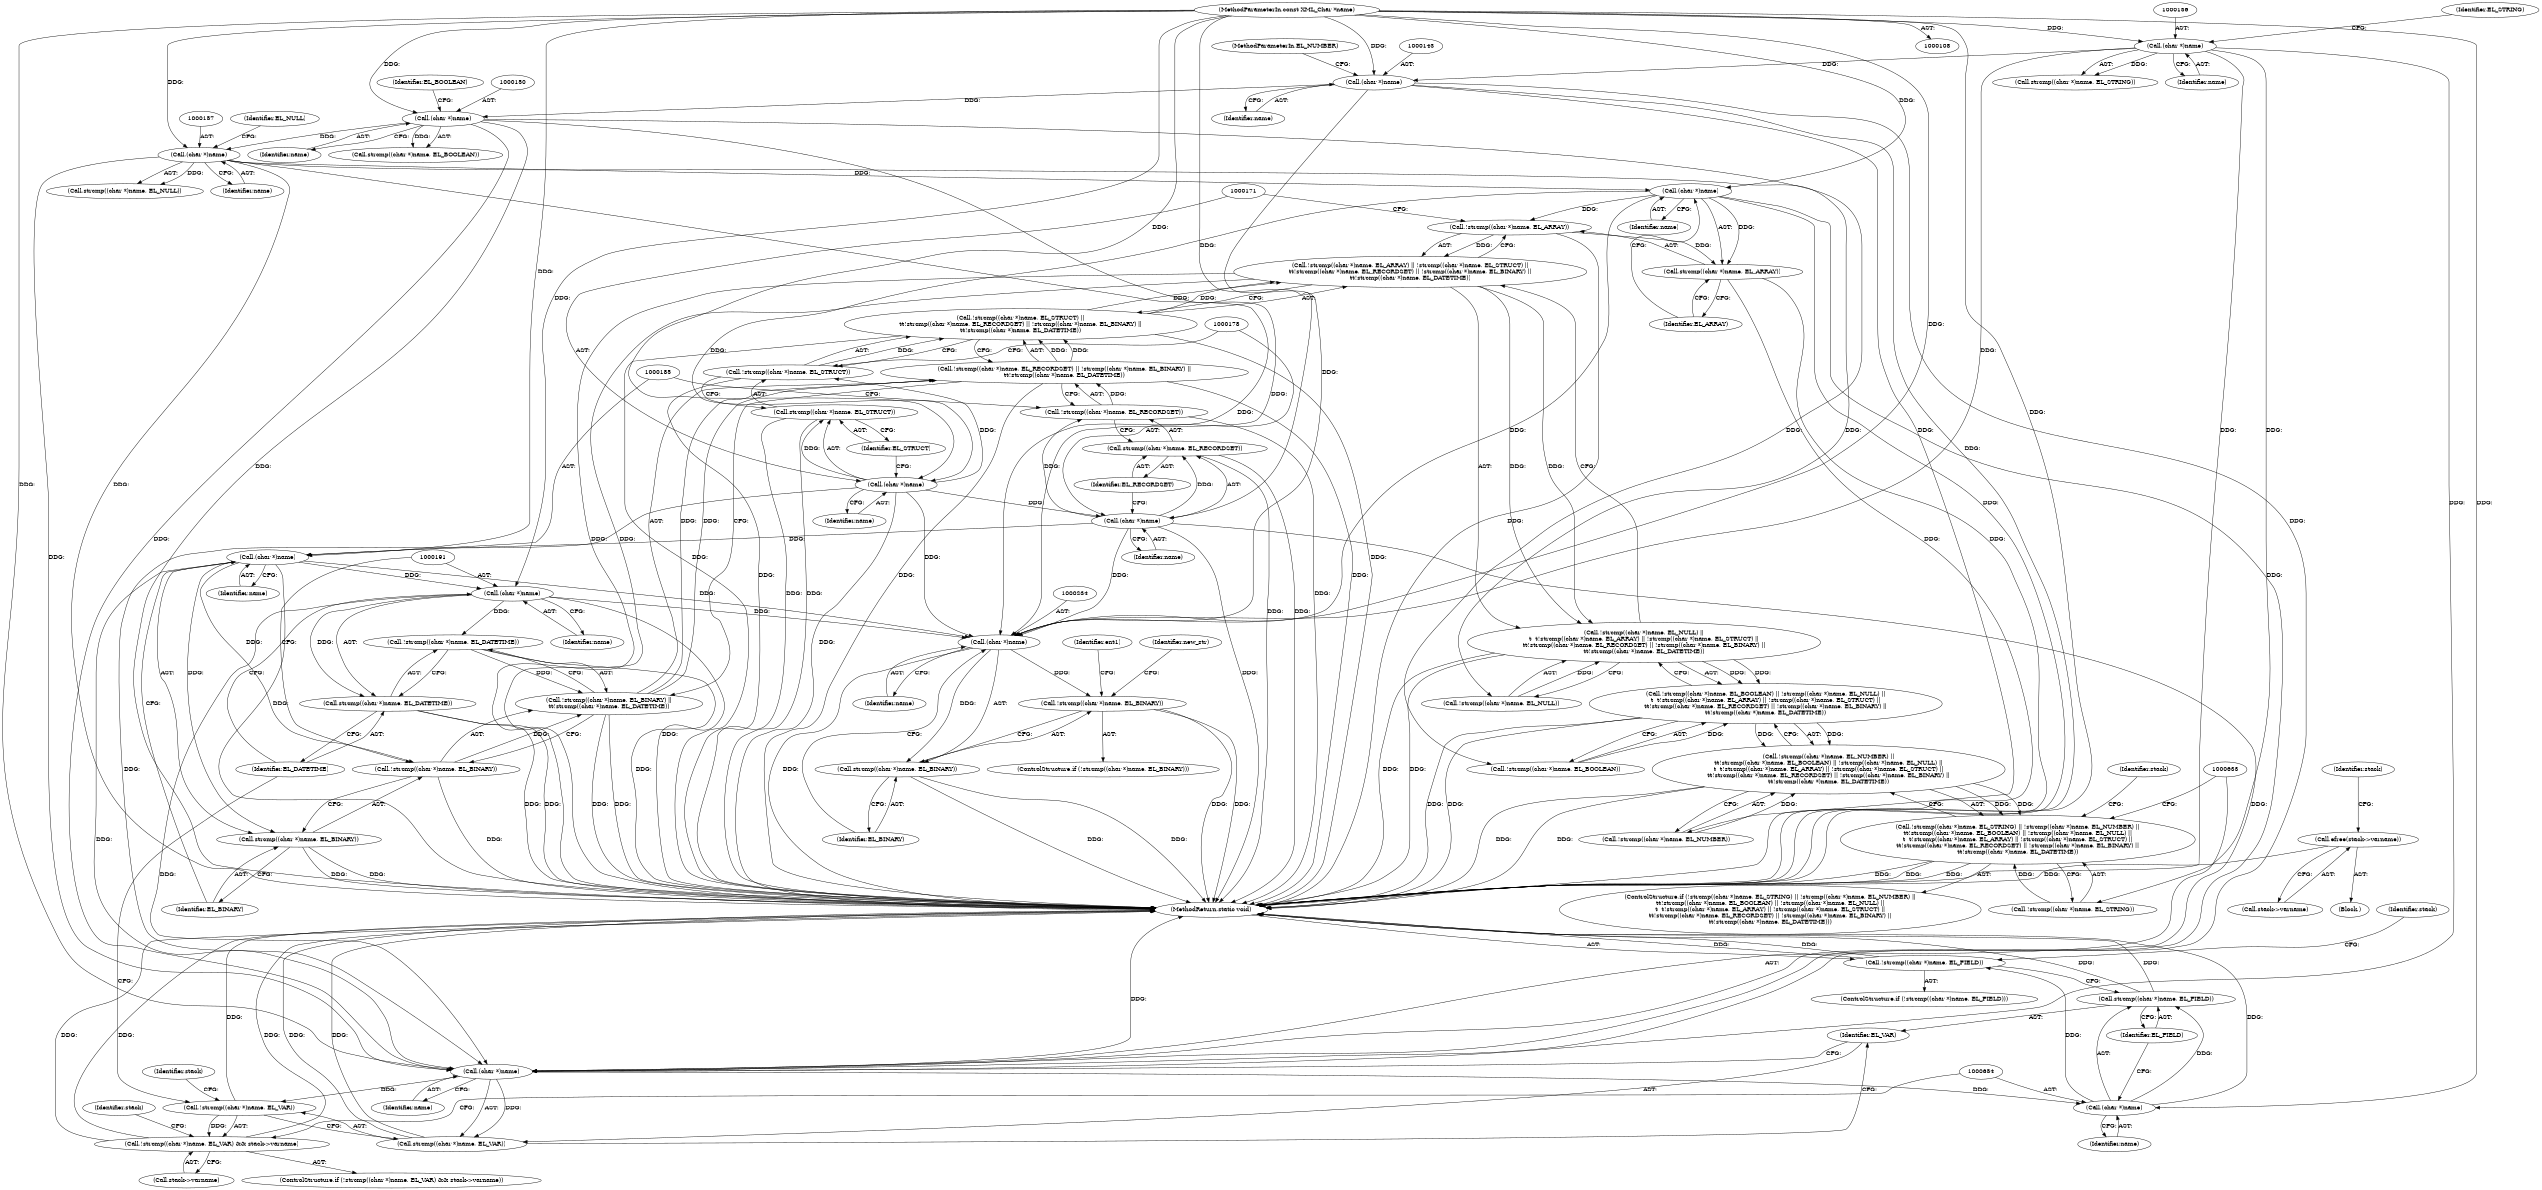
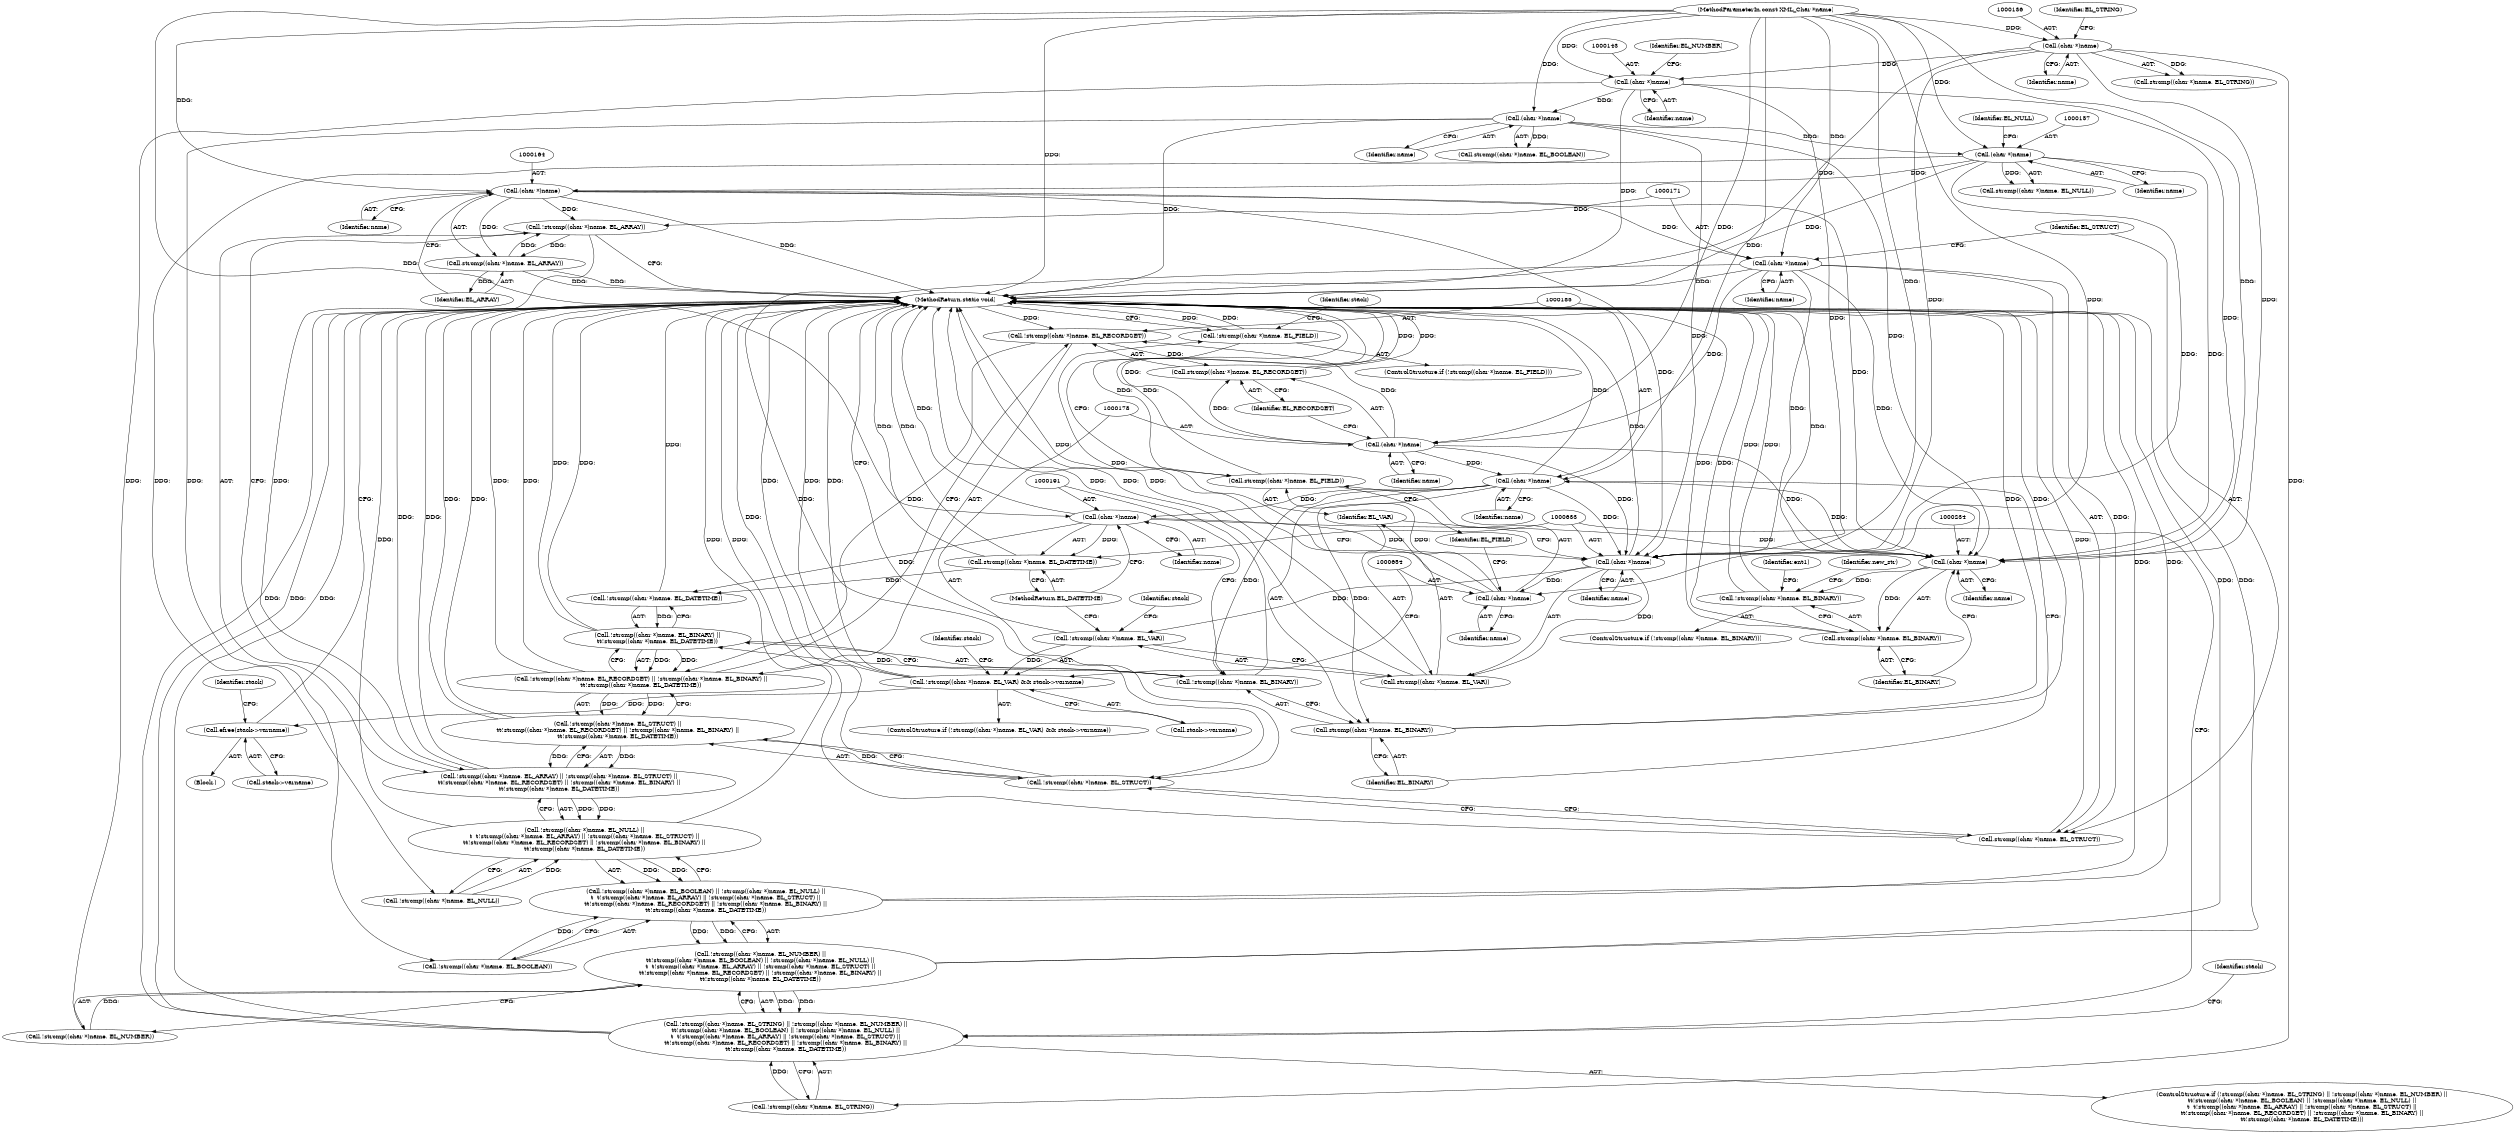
(1285, 46) -> (1686, 46)
(1937, 46) -> none
(430, 82) -> none
(513, 82) -> none
none -> (532, 155)
(1401, 209) -> (1583, 209)
(1673, 246) -> (530, 246)
(1703, 298) -> (508, 282)
(1724, 298) -> (487, 282)
(1016, 351) -> (956, 581)
(761, 394) -> (1469, 809)
(874, 394) -> (1410, 318)
(871, 428) -> none
(1128, 430) -> (1176, 354)
(1169, 467) -> (1283, 391)
(1516, 521) -> (656, 264)
(1315, 636) -> (1014, 317)
(416, 673) -> (894, 581)
(427, 674) -> (1325, 534)
none -> (611, 709)
(290, 769) -> (1056, 599)
(2053, 875) -> (367, 499)
(1595, 945) -> (1134, 318)
(235, 1017) -> (863, 463)
(2158, 1020) -> none
(1870, 1090) -> (1447, 599)
